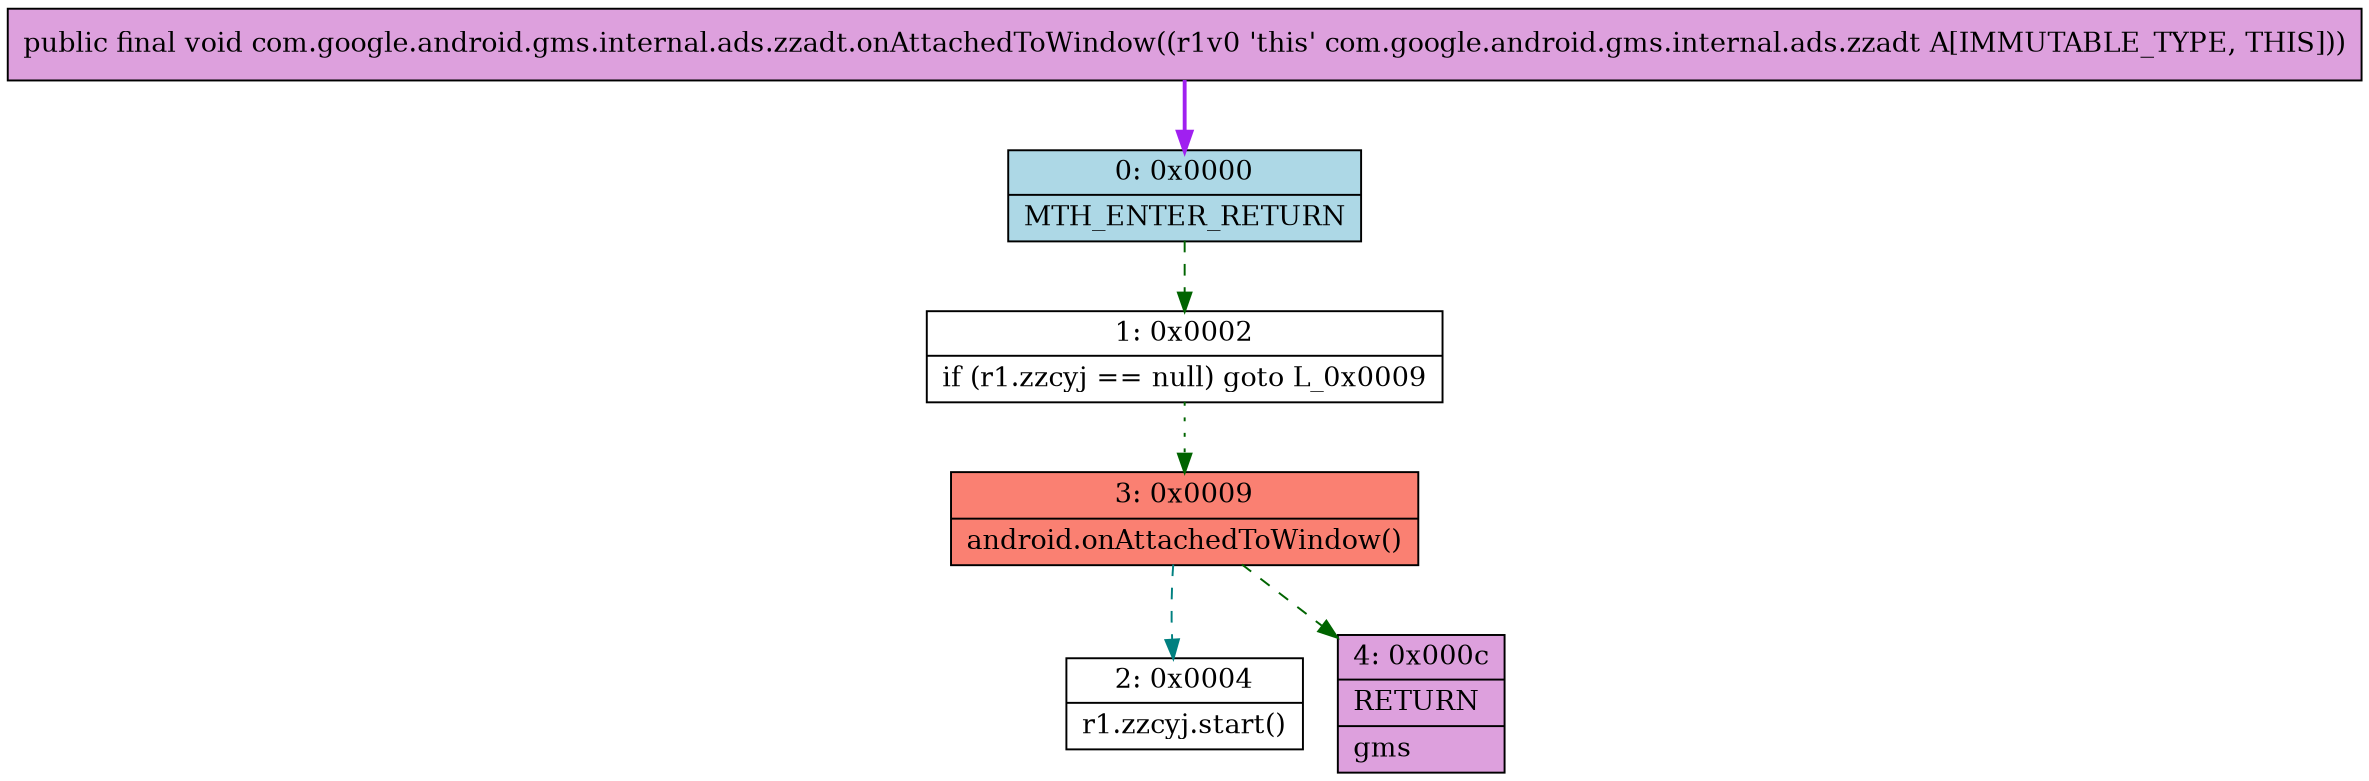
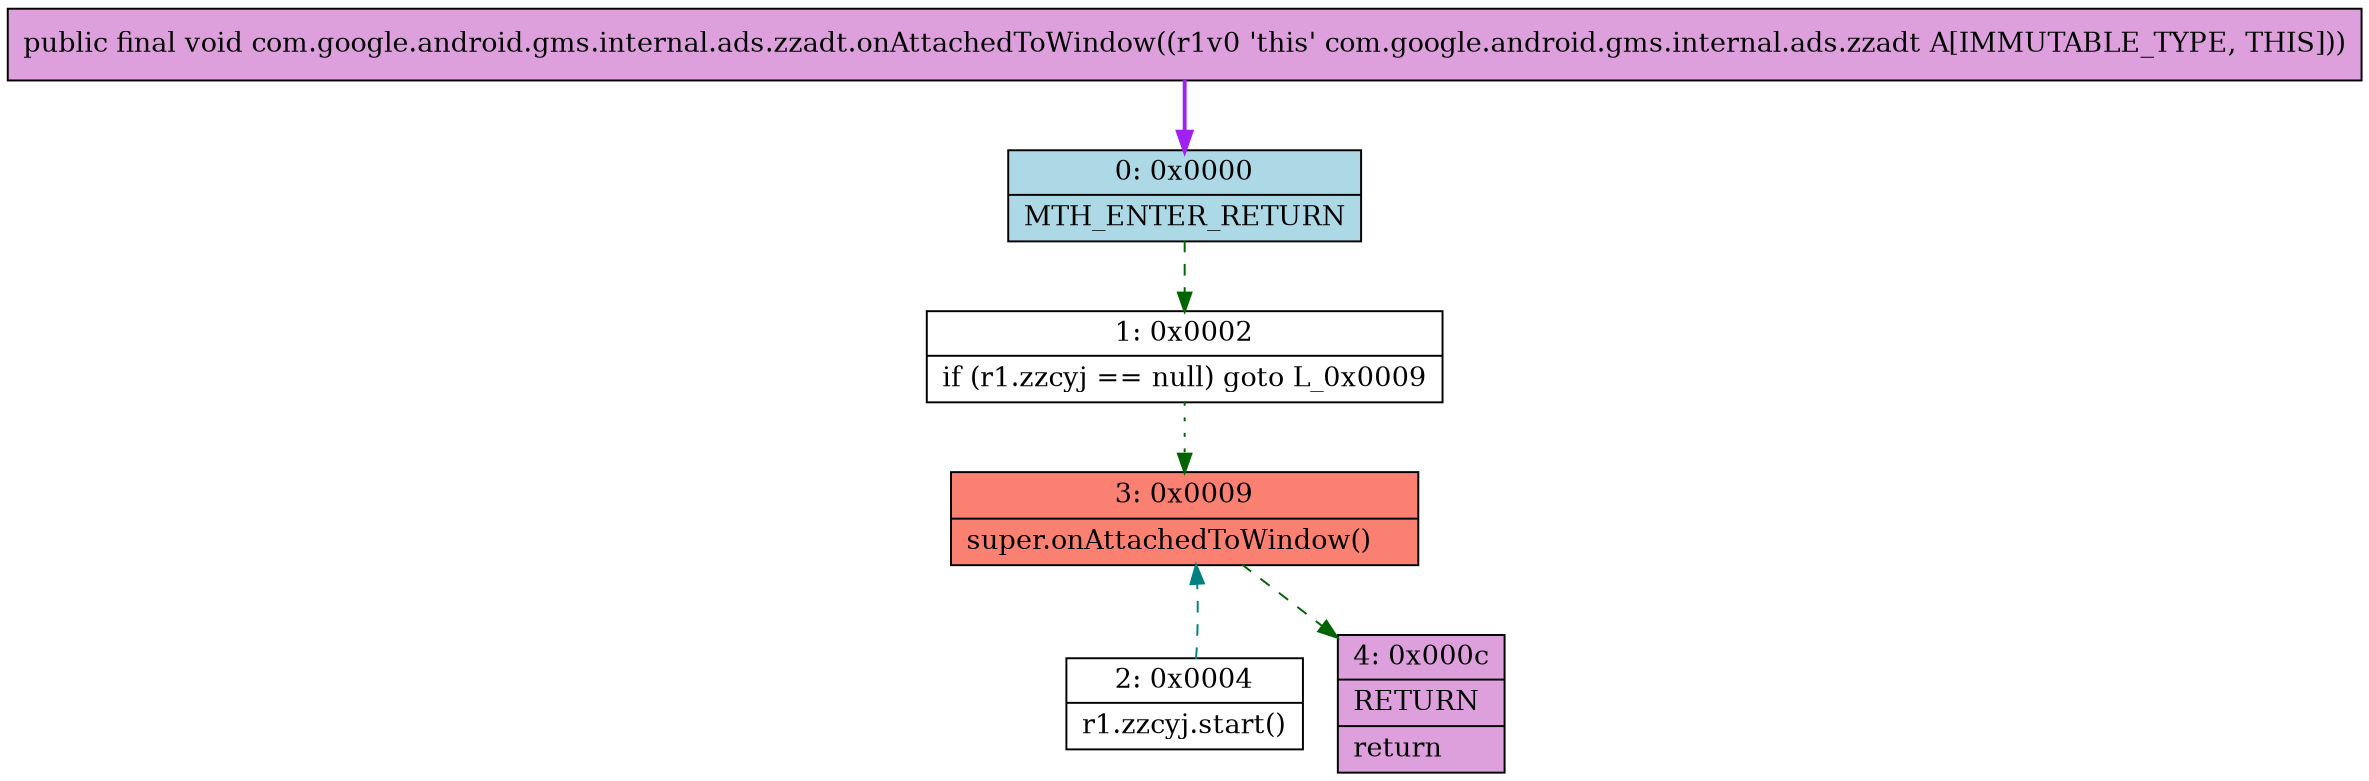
(1185, 541) -> (1169, 541)
(1172, 602) -> (1198, 622)
(1383, 748) -> (1398, 748)
